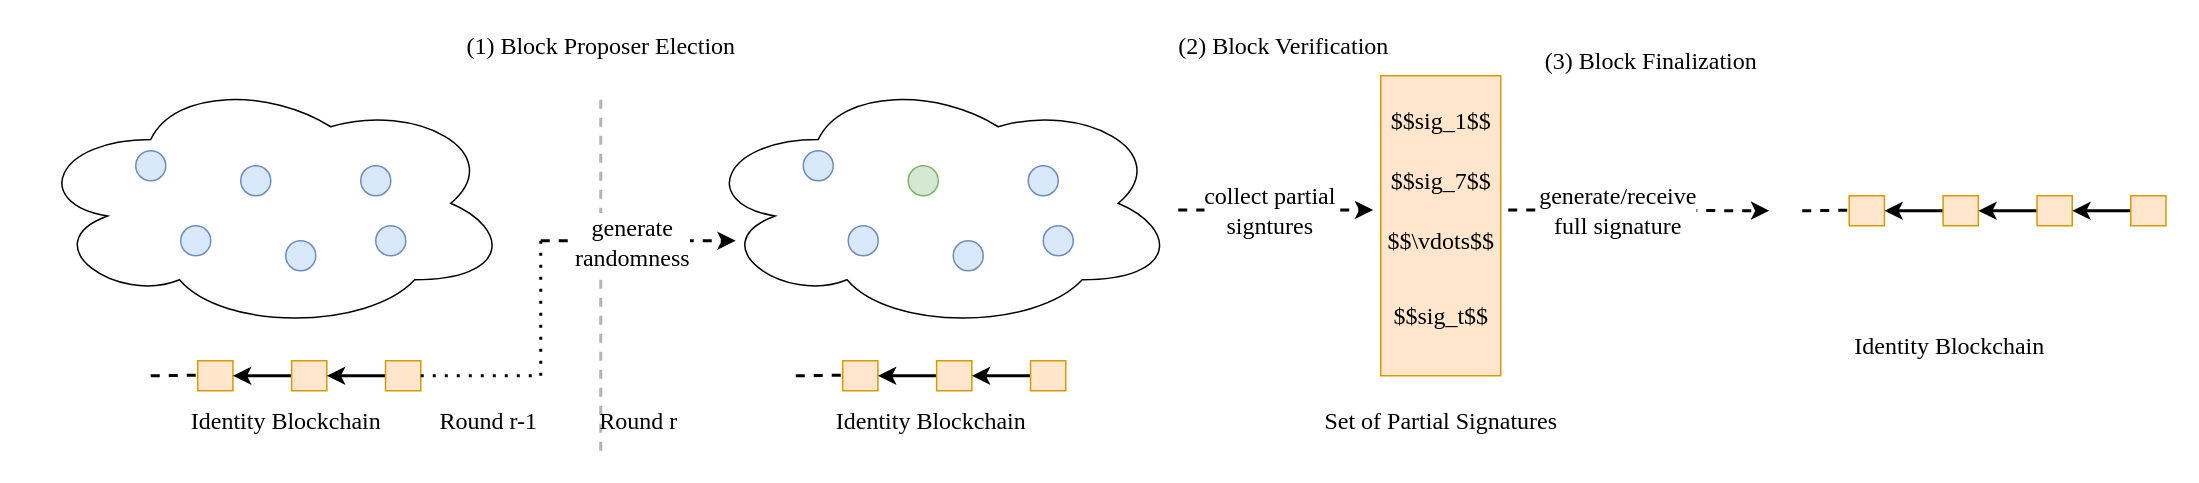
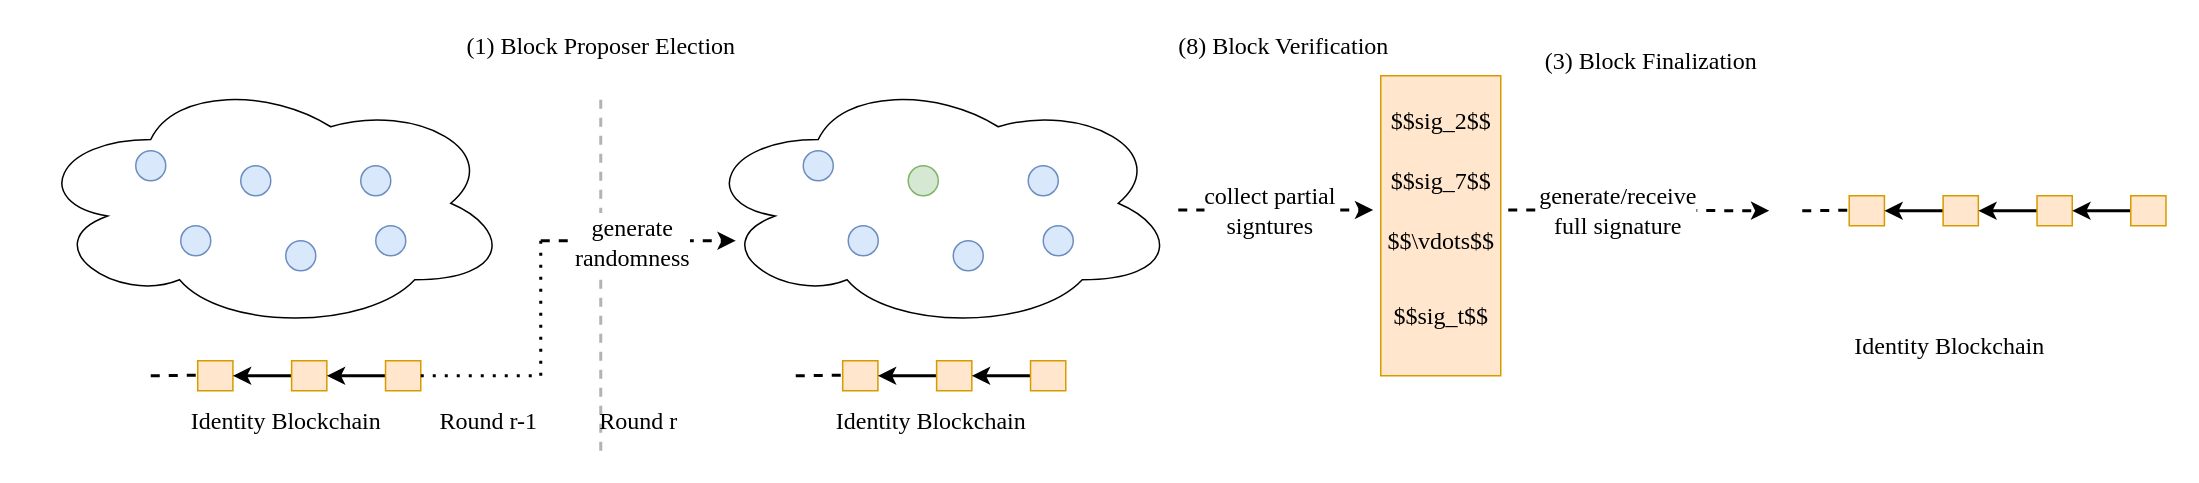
(1284, 46) -> (1284, 46)
(1442, 121) -> (1442, 121)
(1441, 421) -> none
